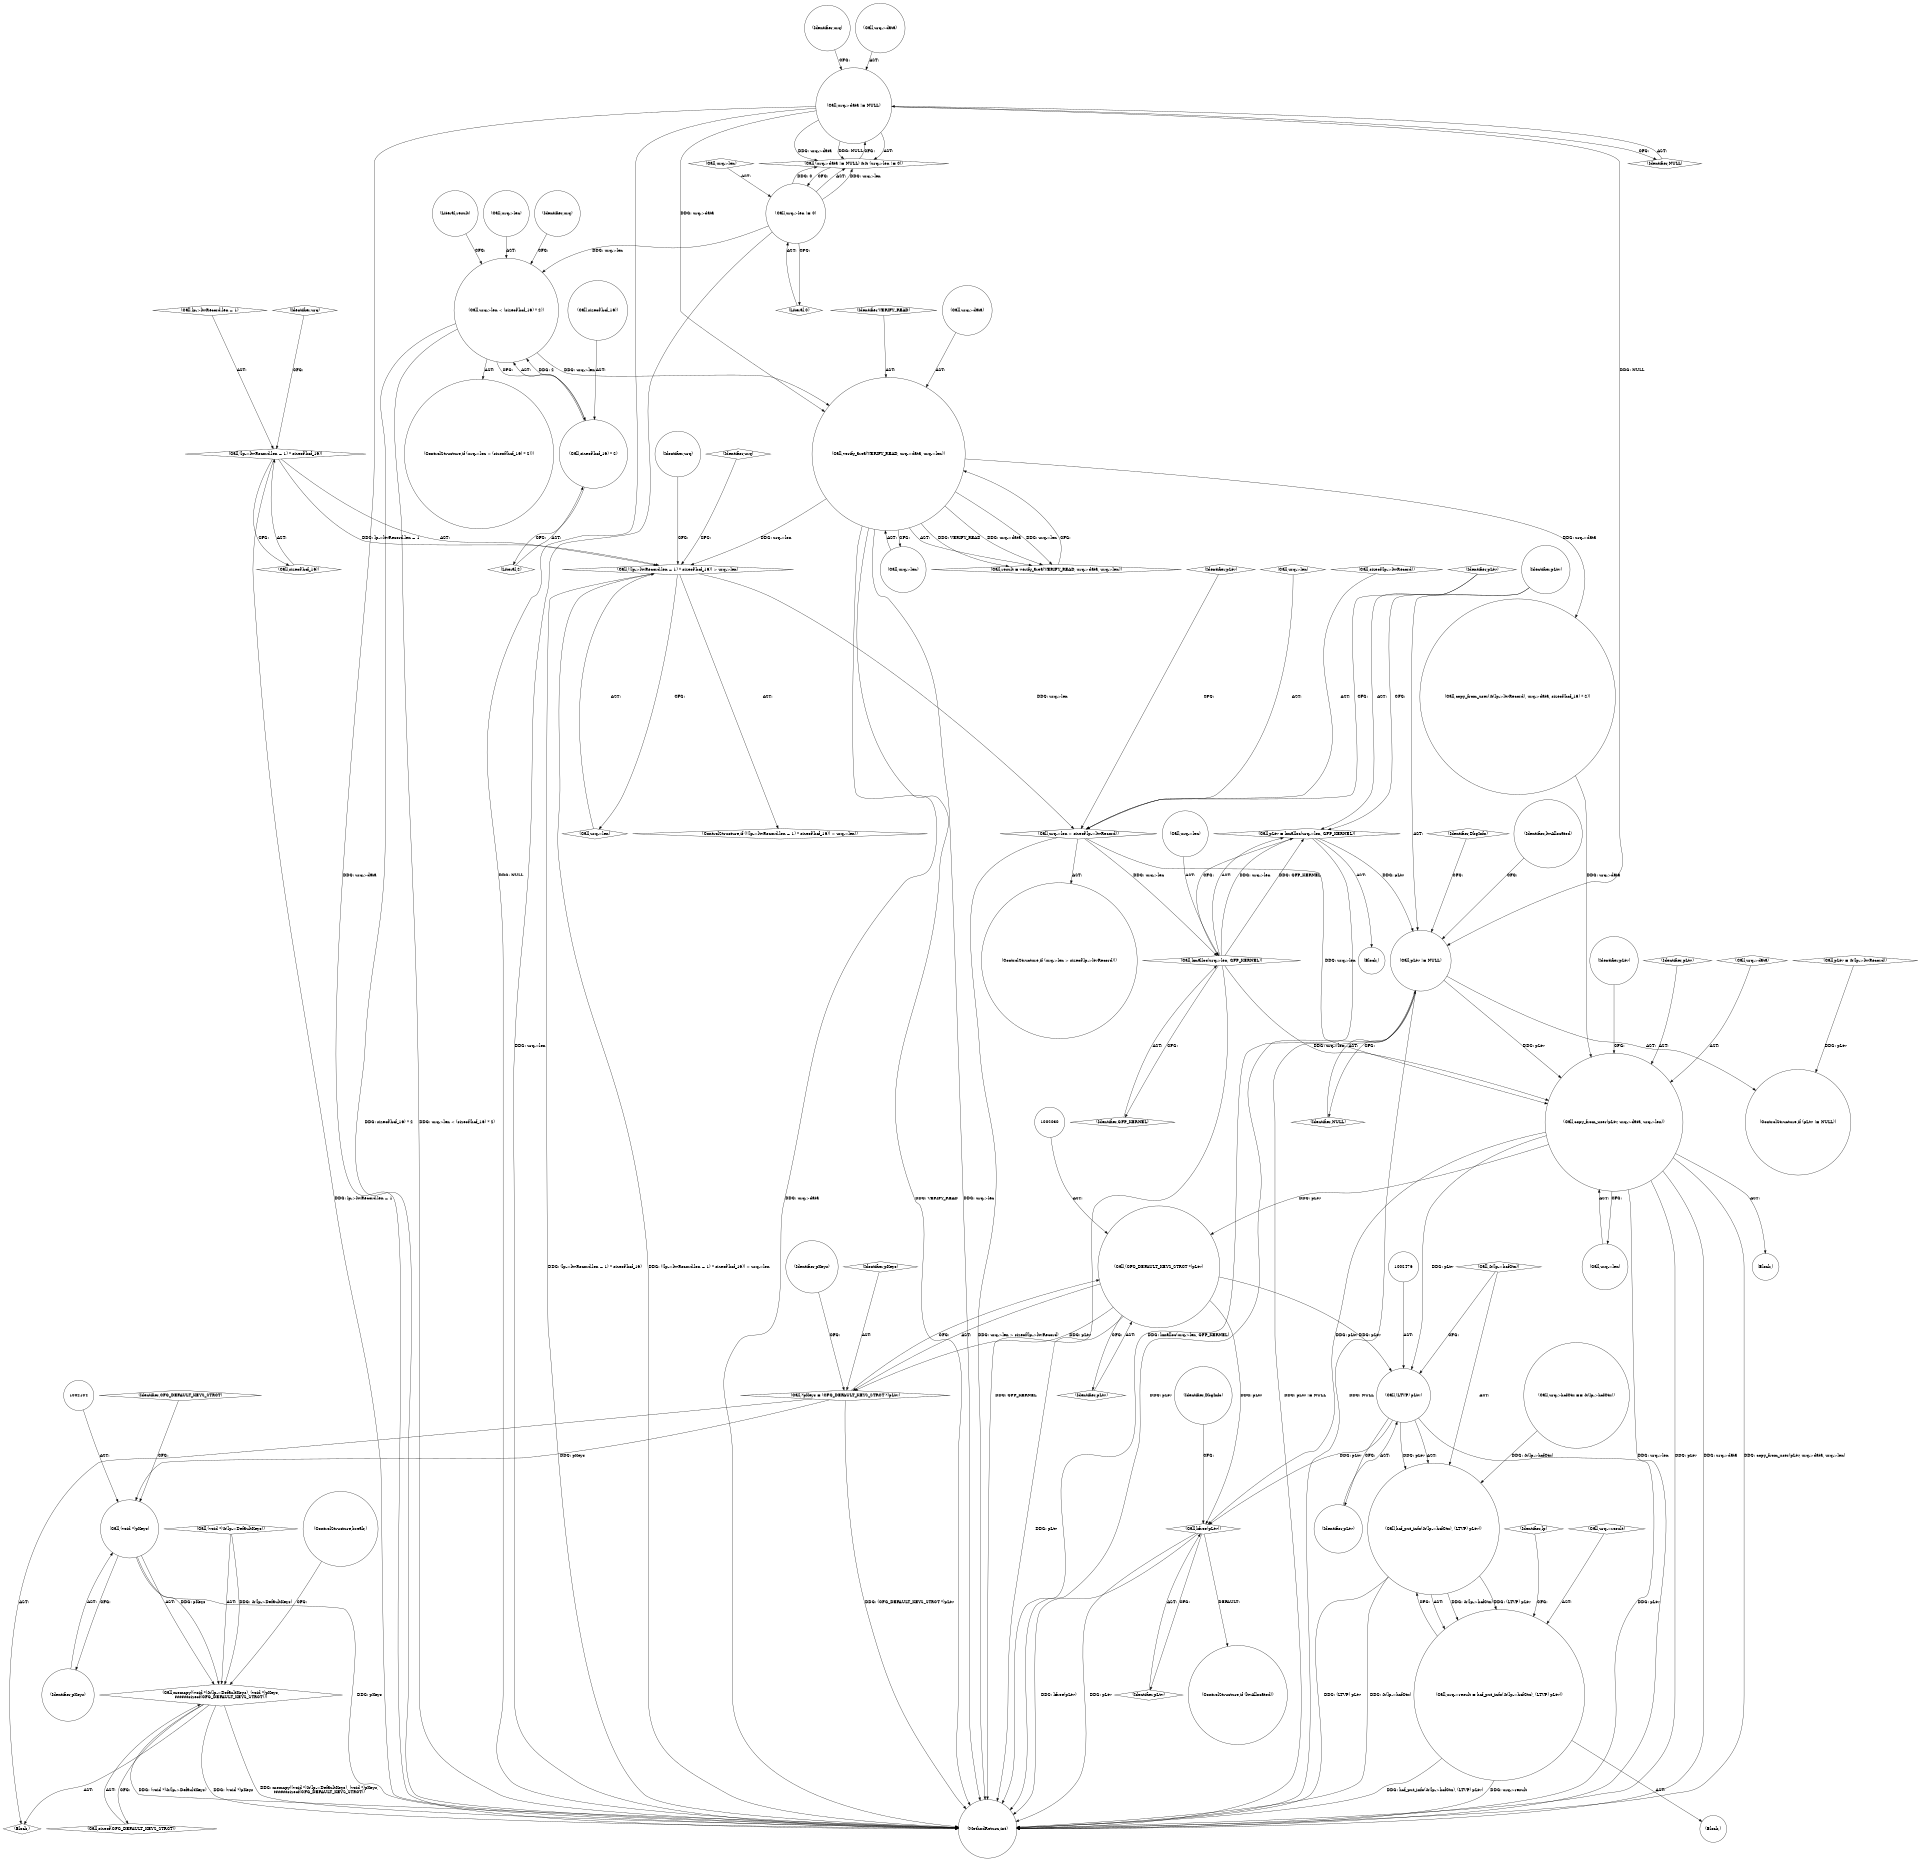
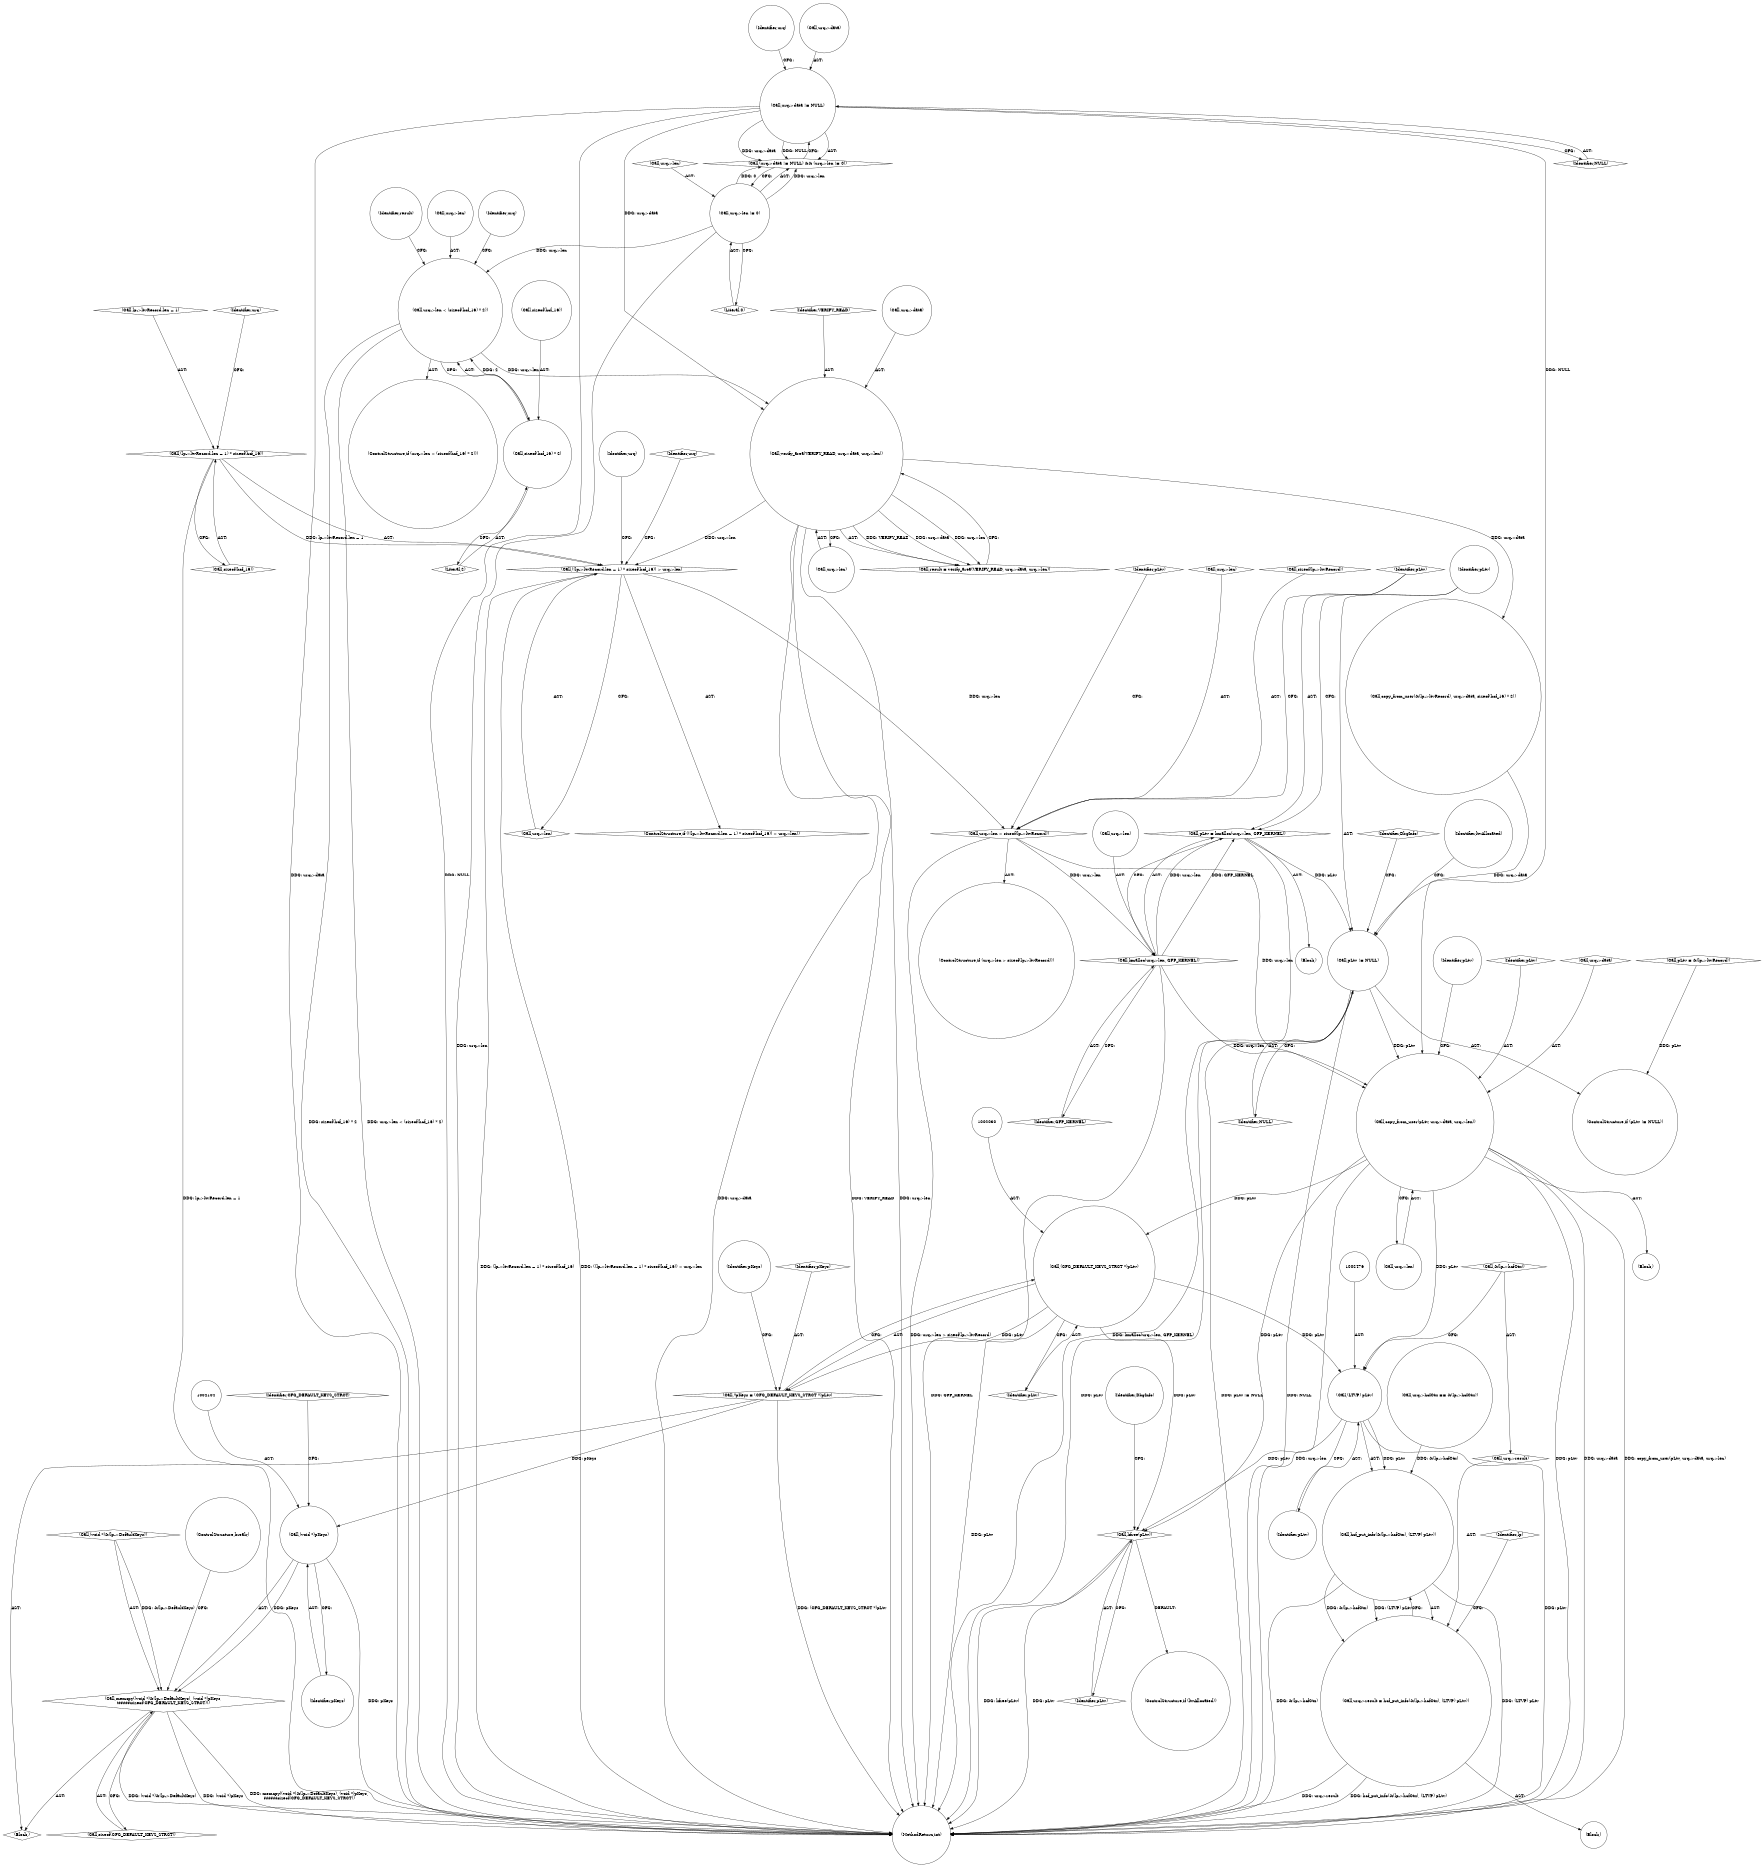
(455, 214) -> (396, 214)
(1474, 1367) -> (1507, 1361)
